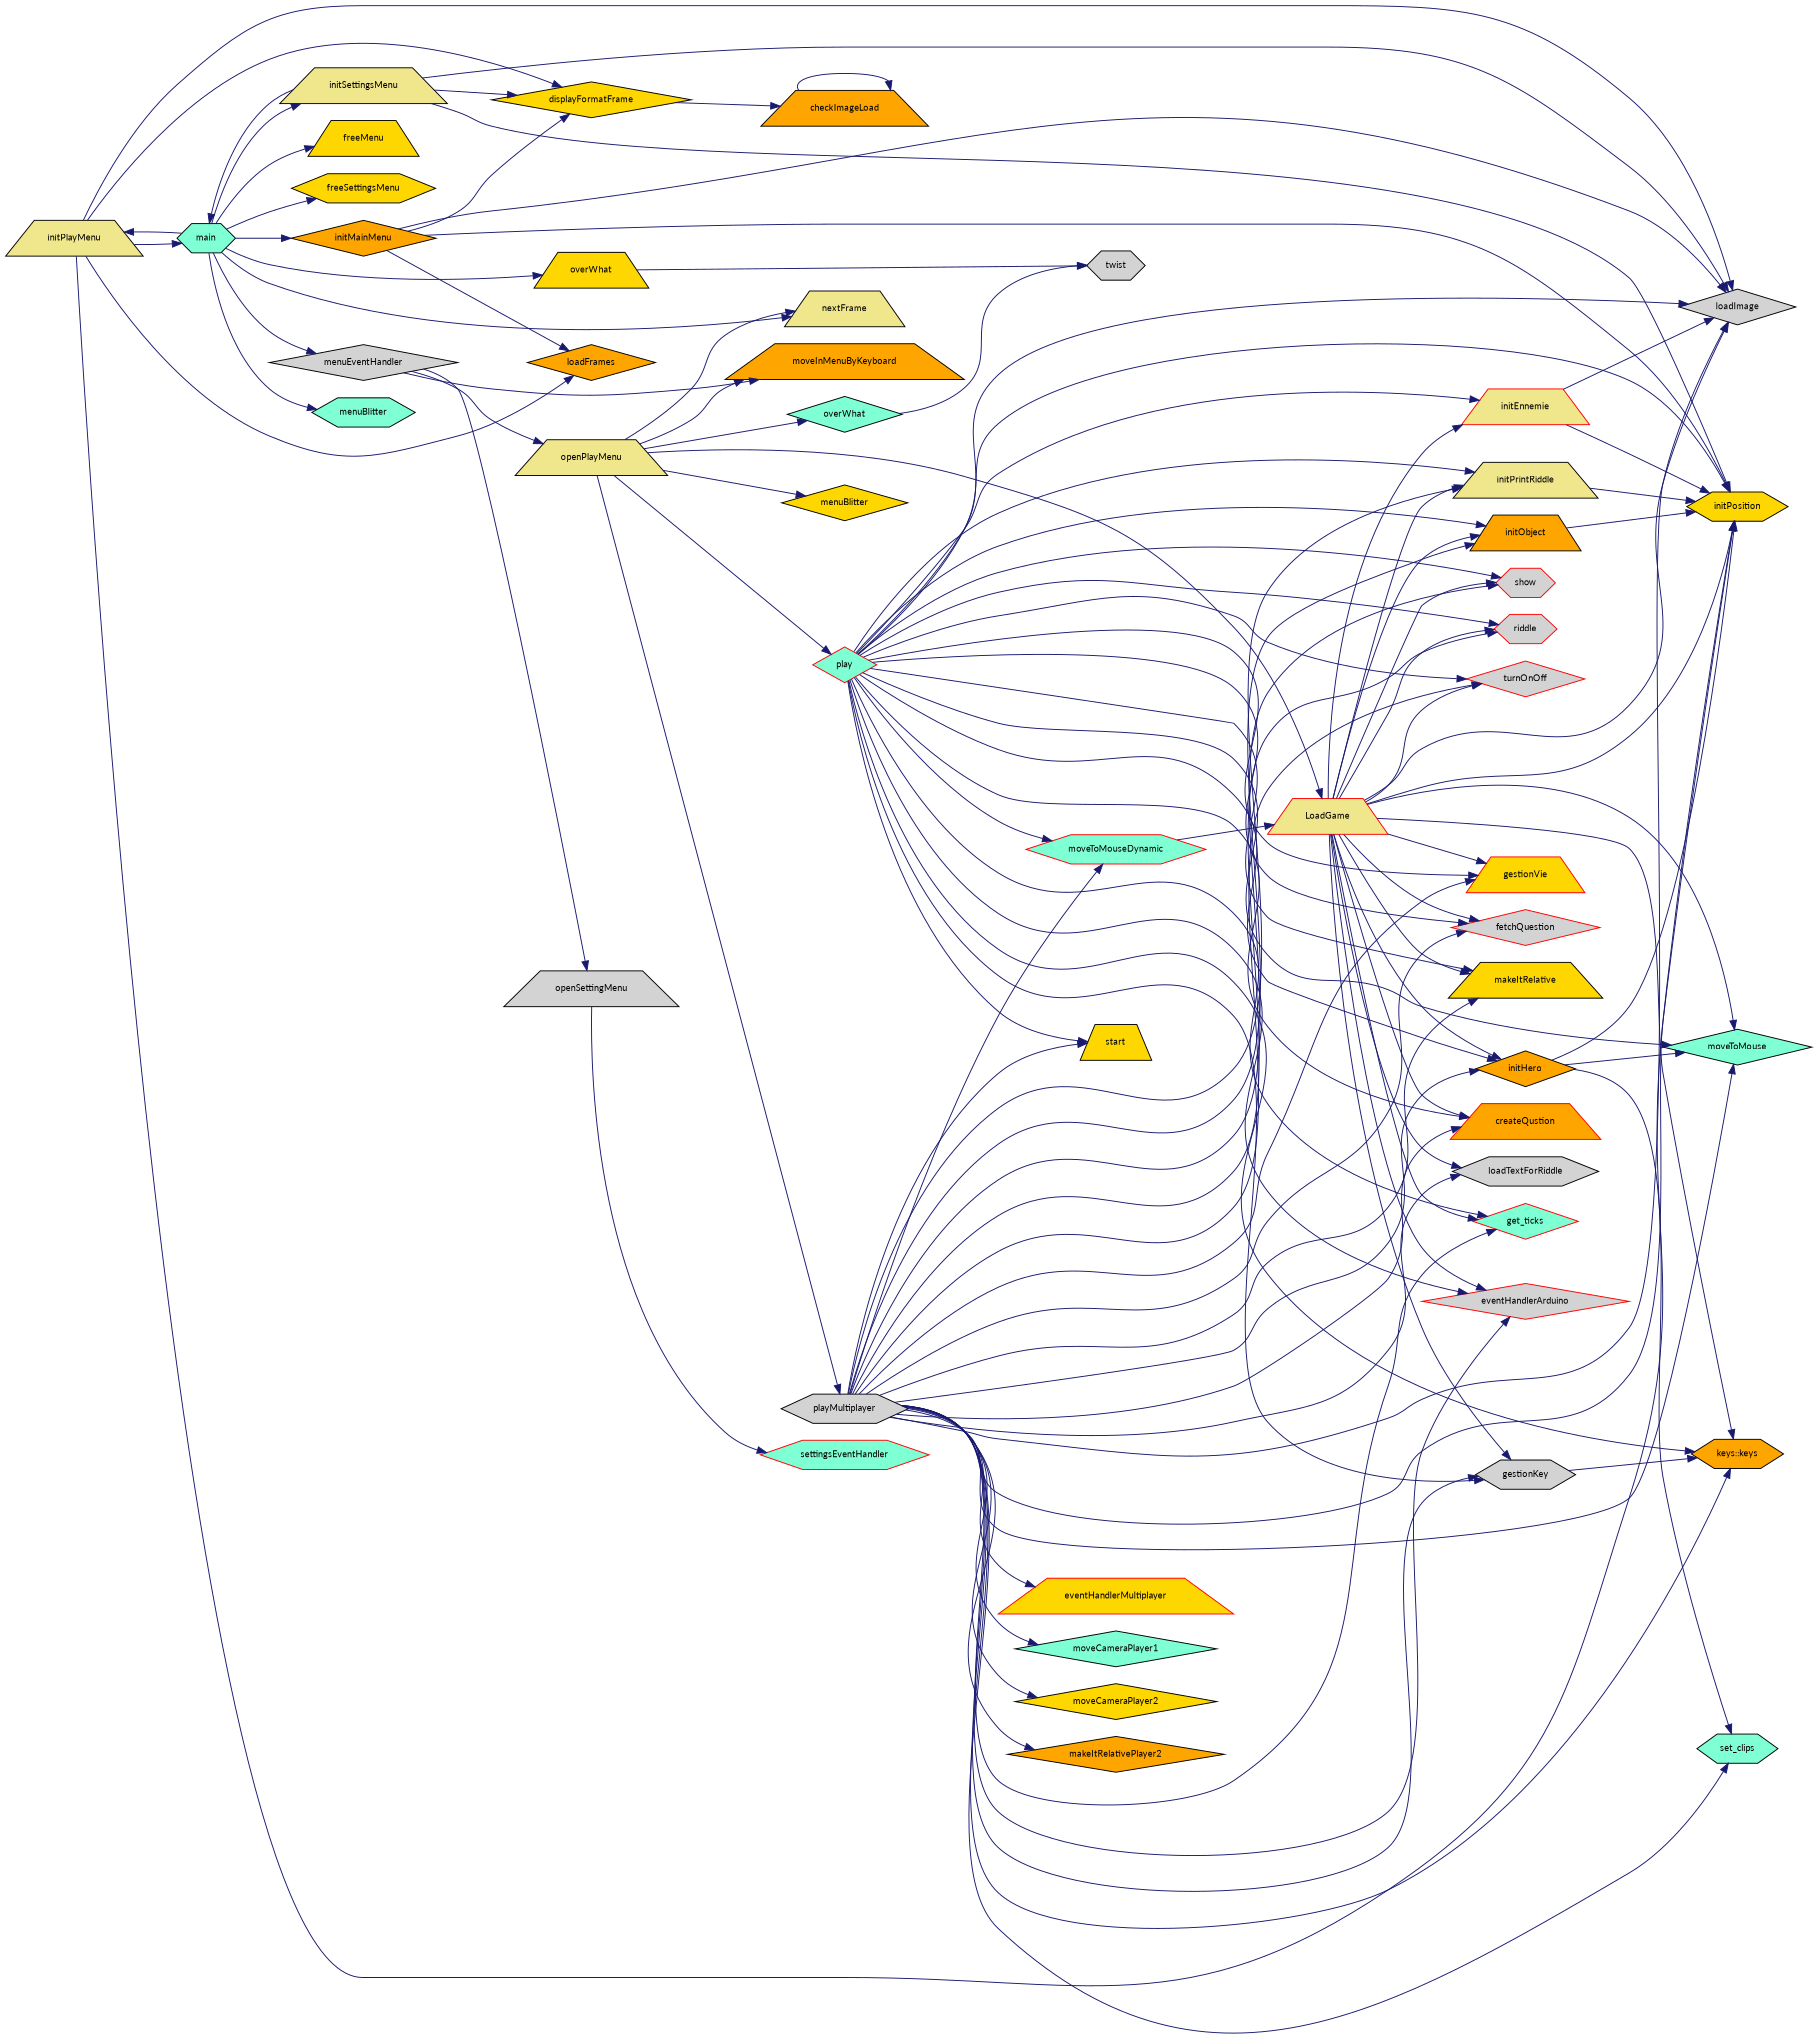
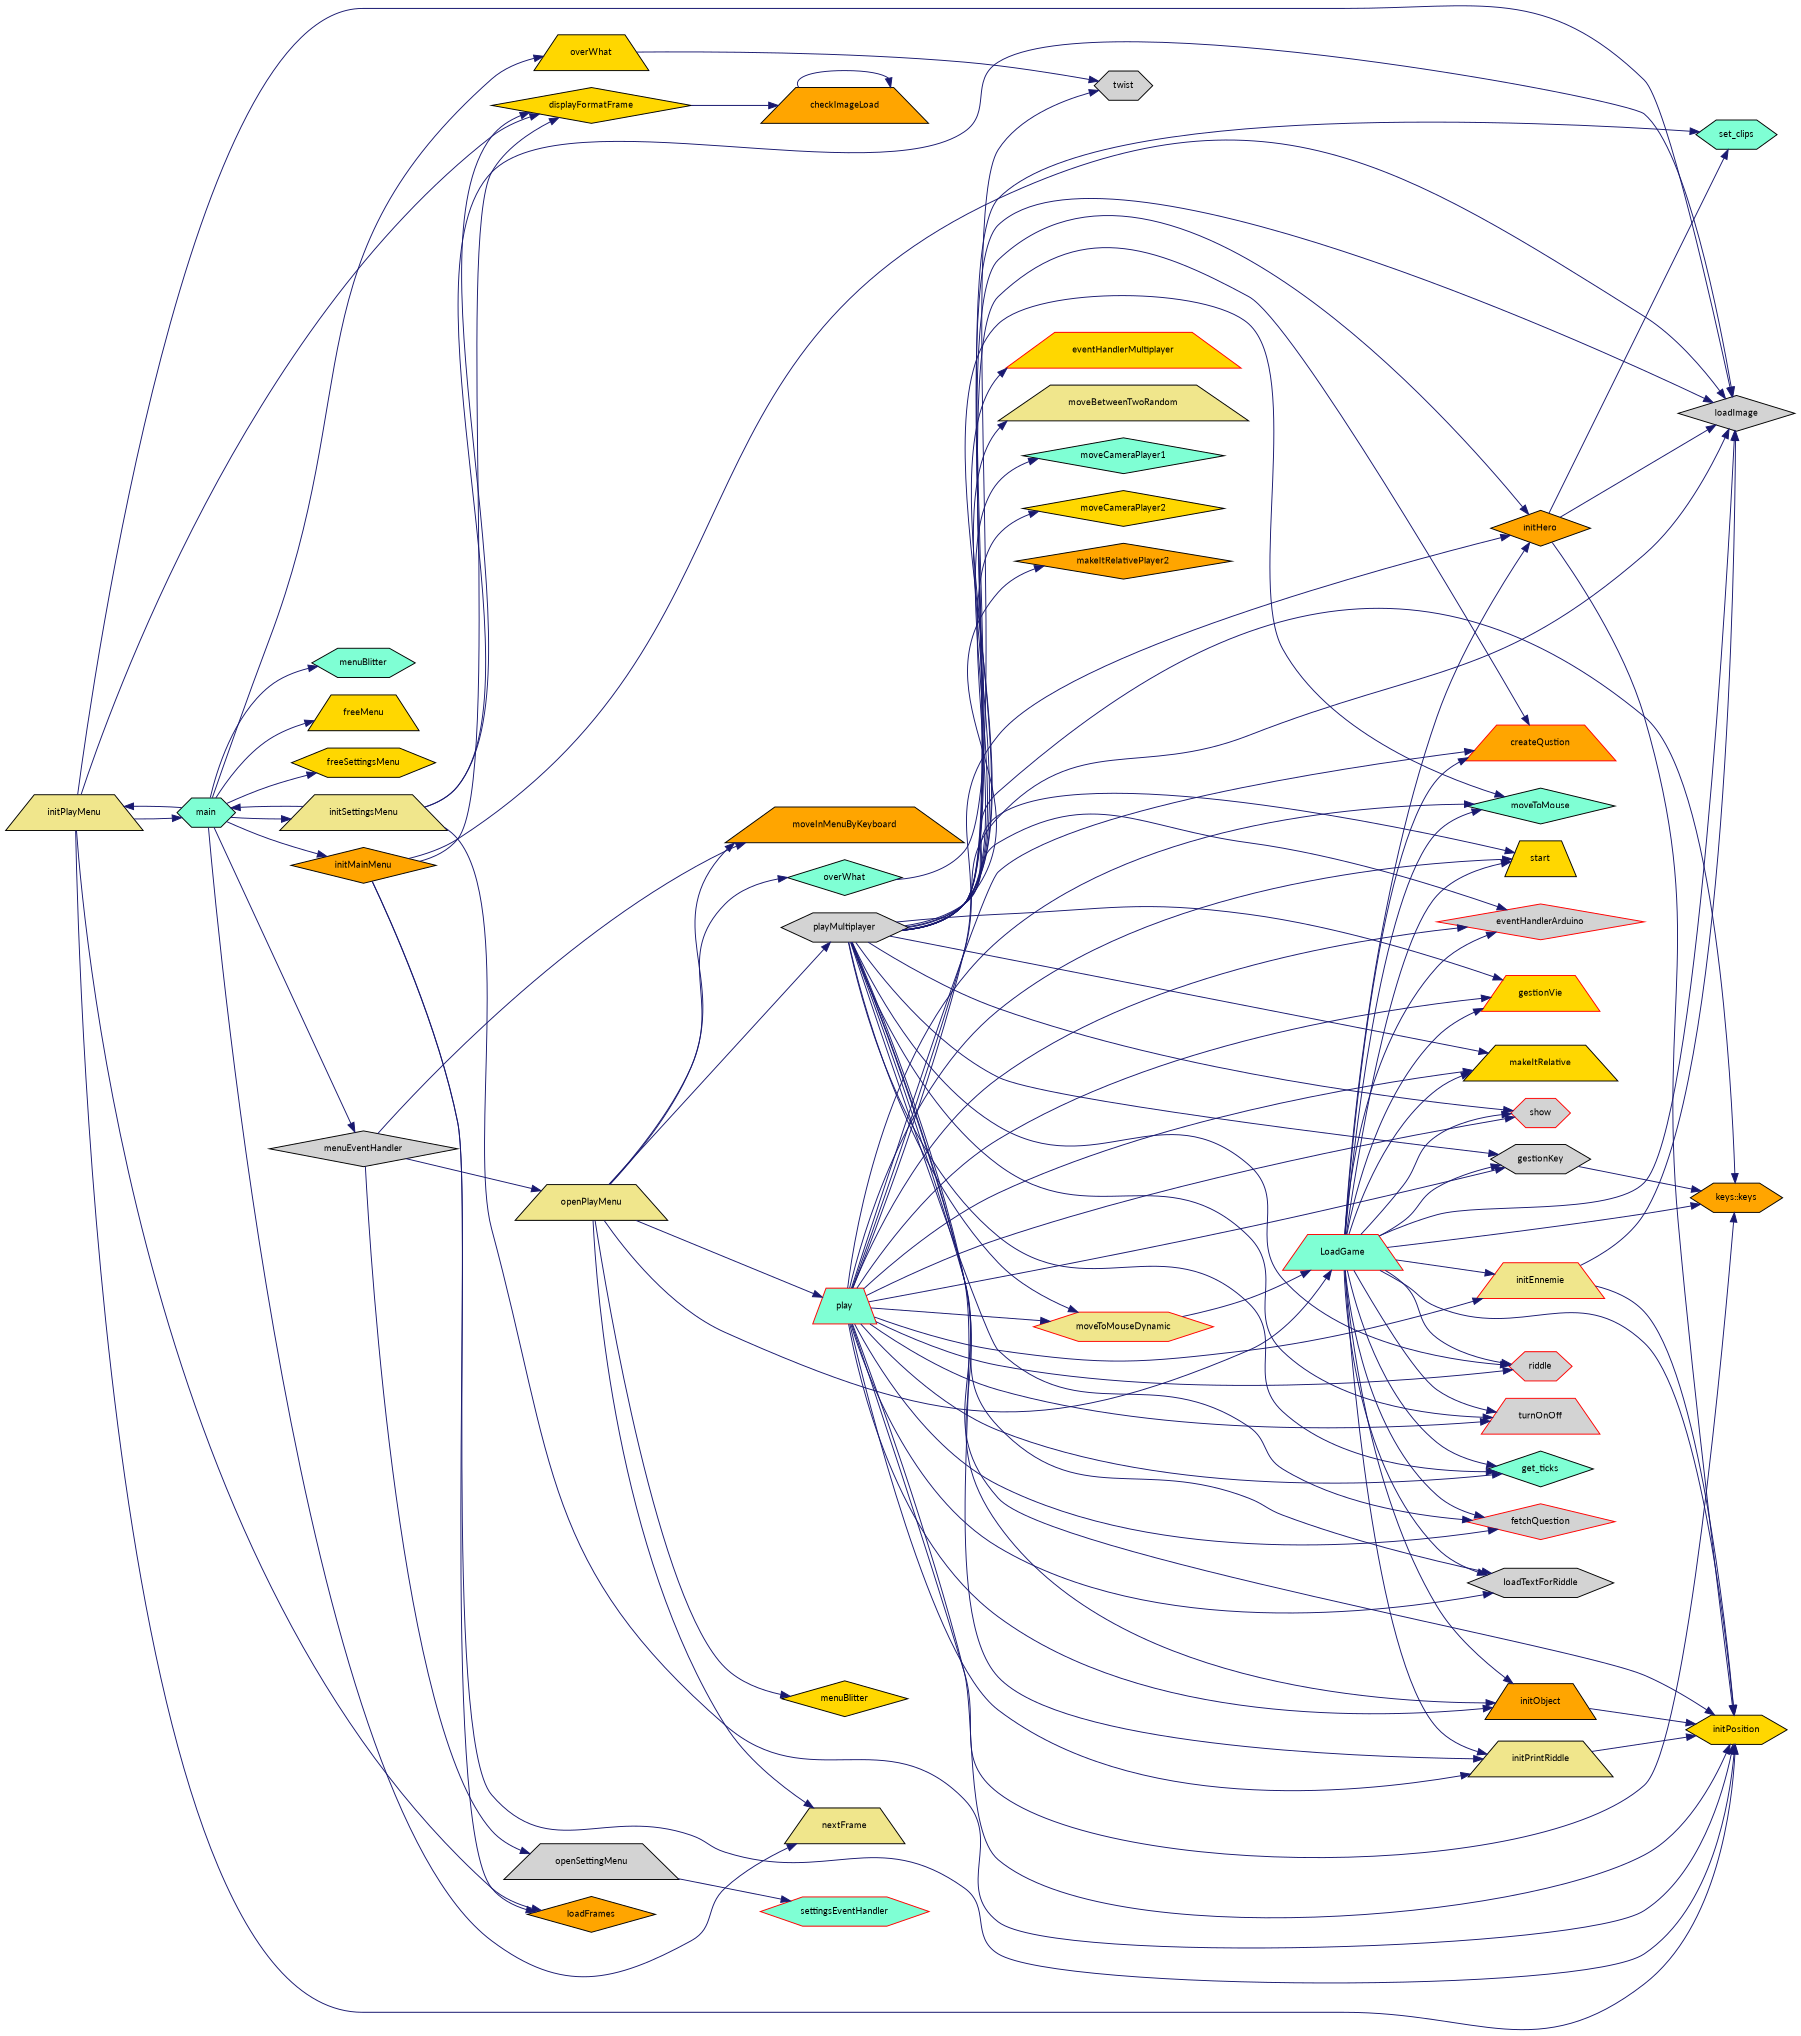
none -> (1124, 403)
(845, 665) -> (845, 1306)
(1526, 679) -> (1541, 1416)
(1328, 816) -> (1343, 1252)
(1116, 849) -> (1124, 1327)
none -> (1386, 1025)
(1620, 1059) -> (1634, 474)
(1526, 1221) -> (1541, 1469)
none -> (1102, 1589)
